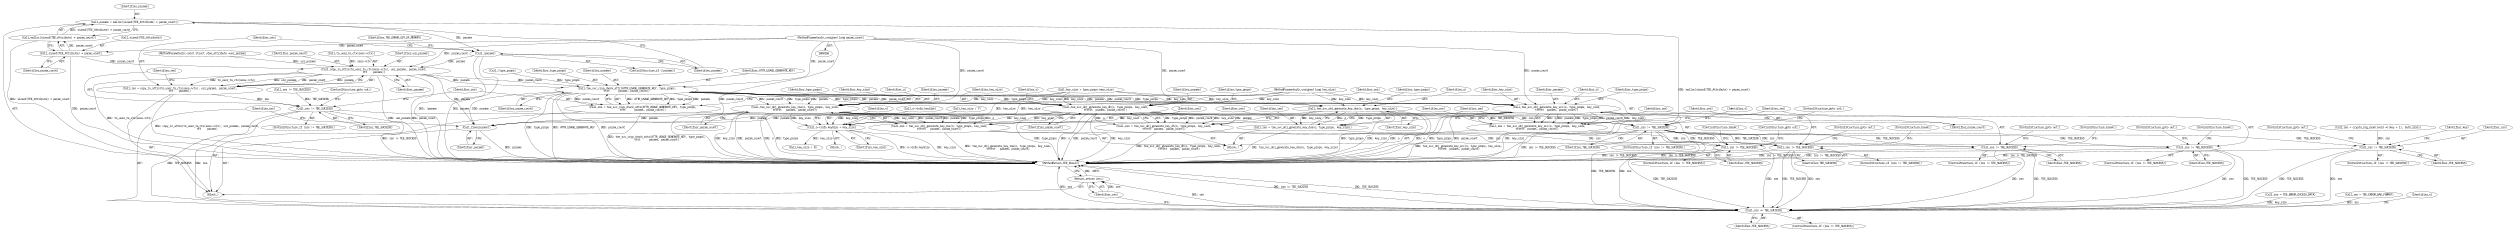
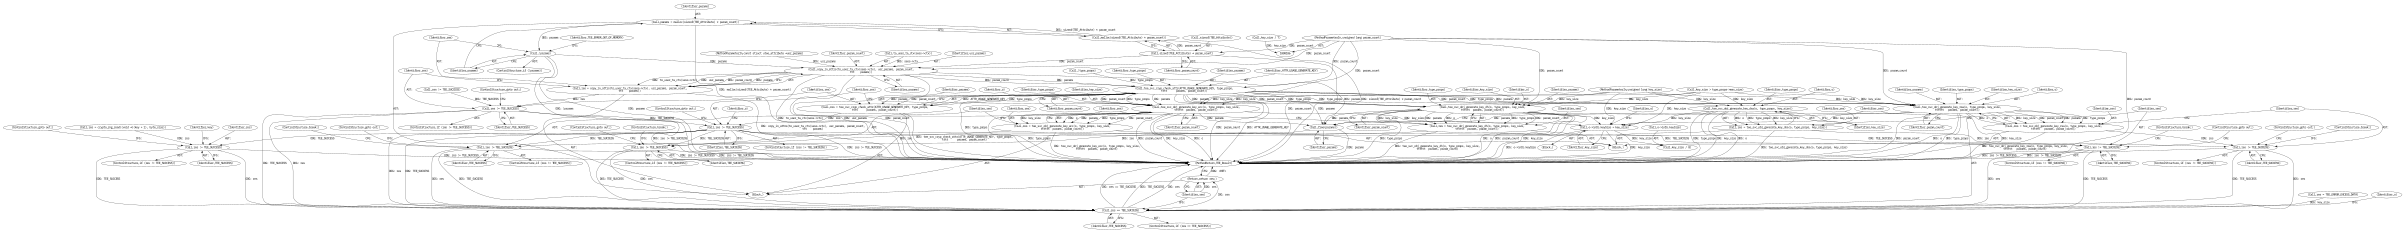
(864, 114) -> (1653, 139)
(893, 114) -> (1267, 48)
(2369, 195) -> none
